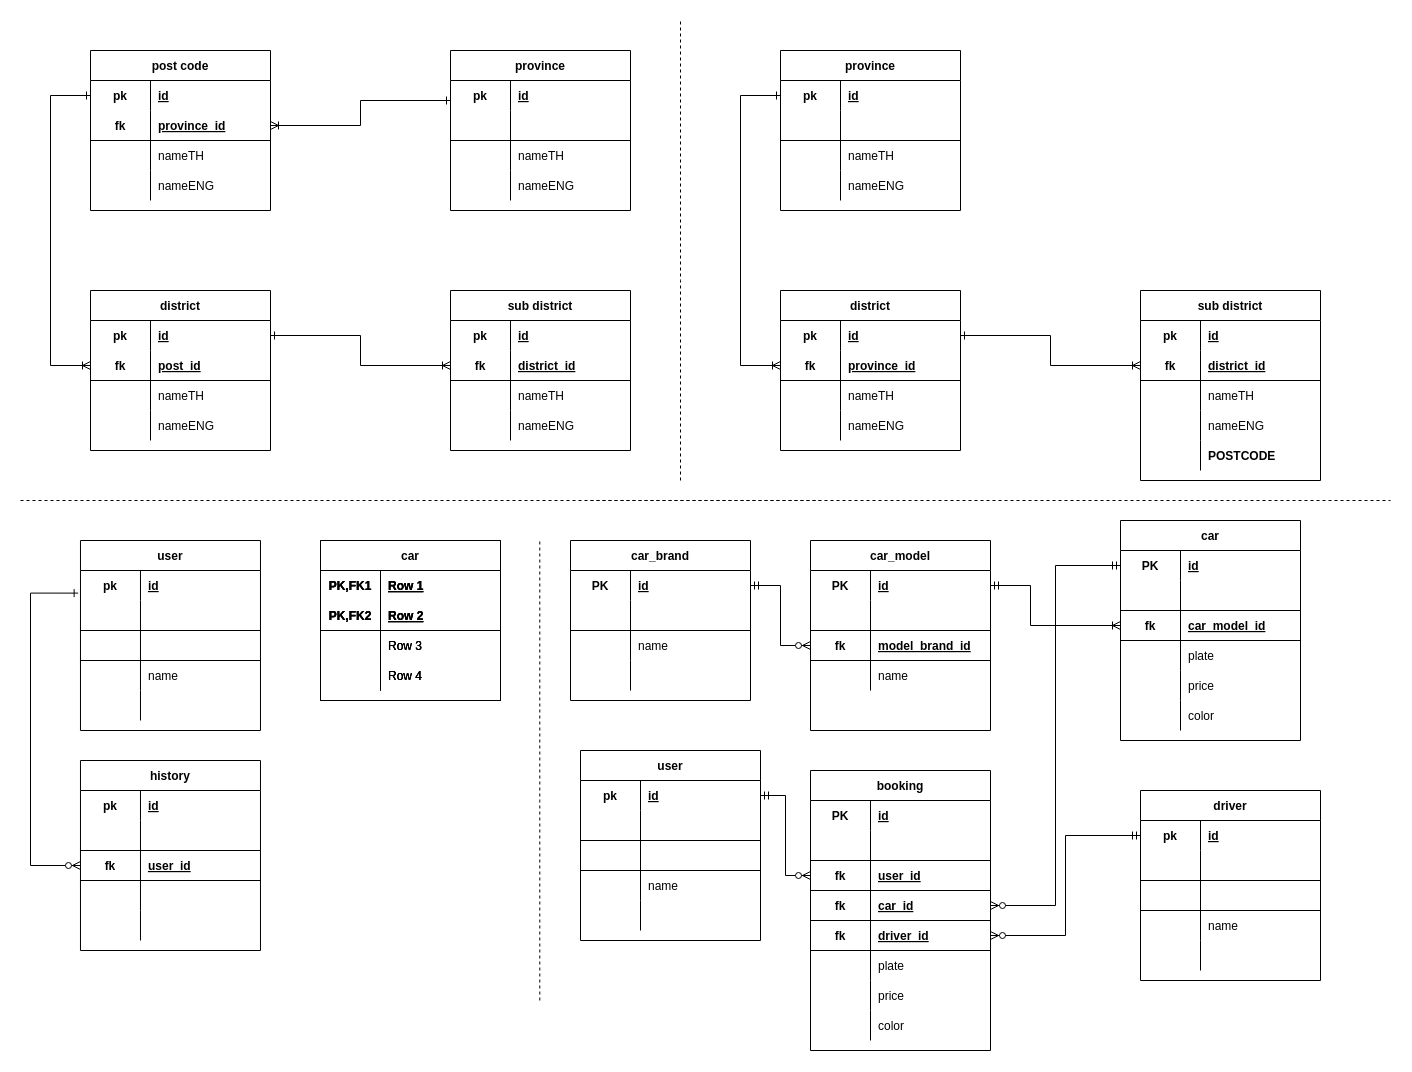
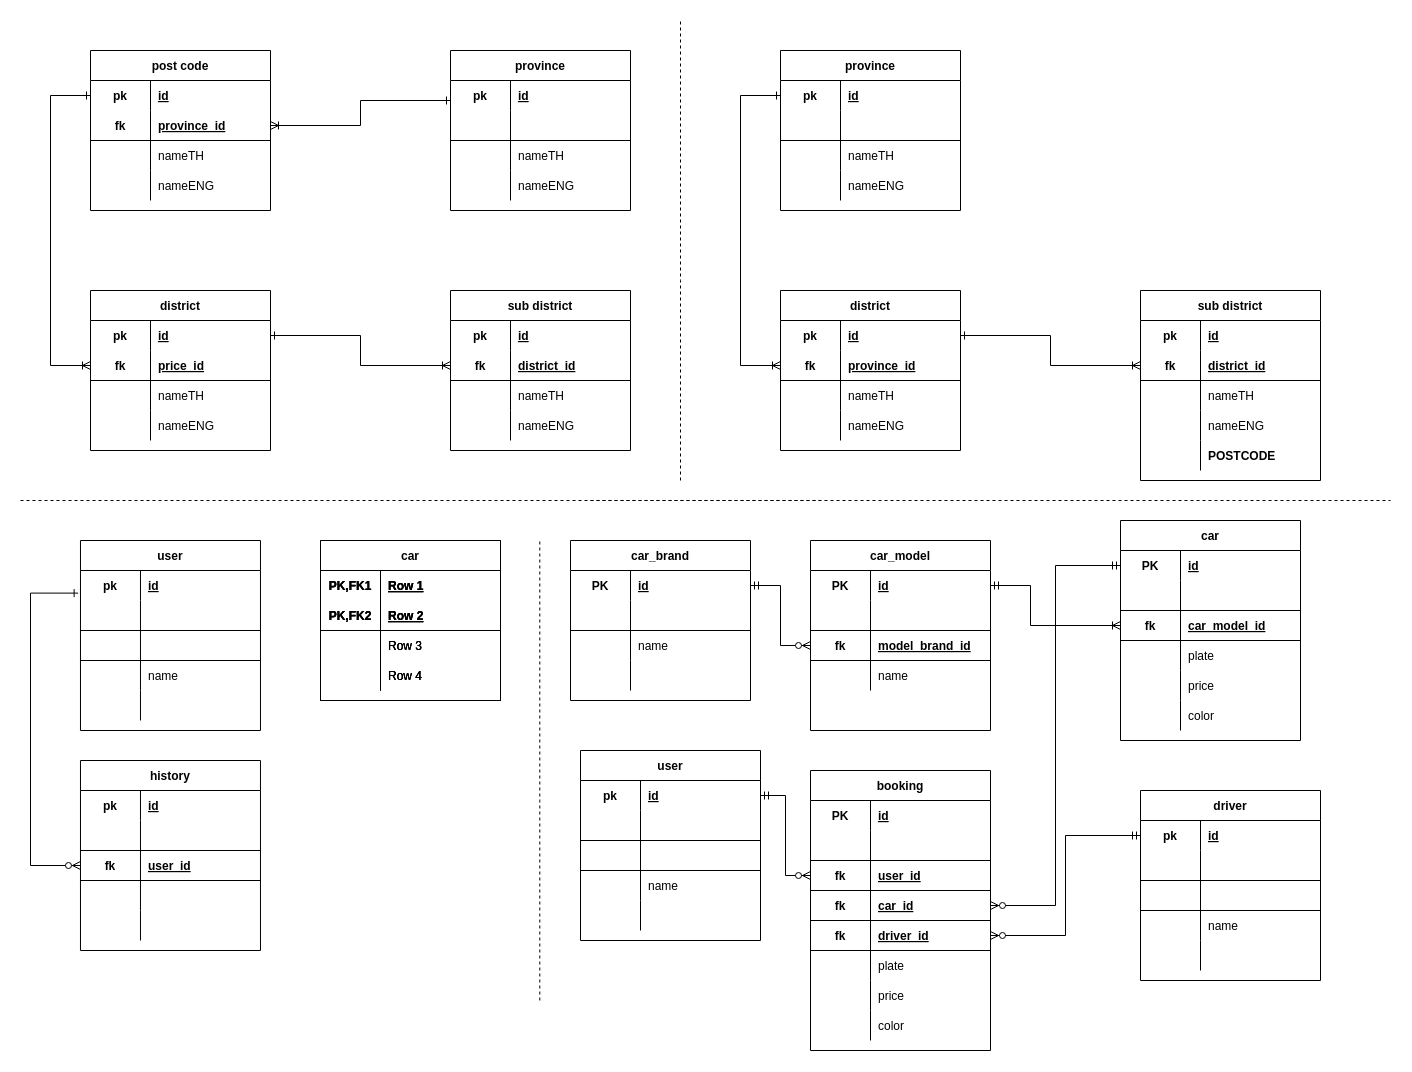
(180, 366) -> (182, 366)
